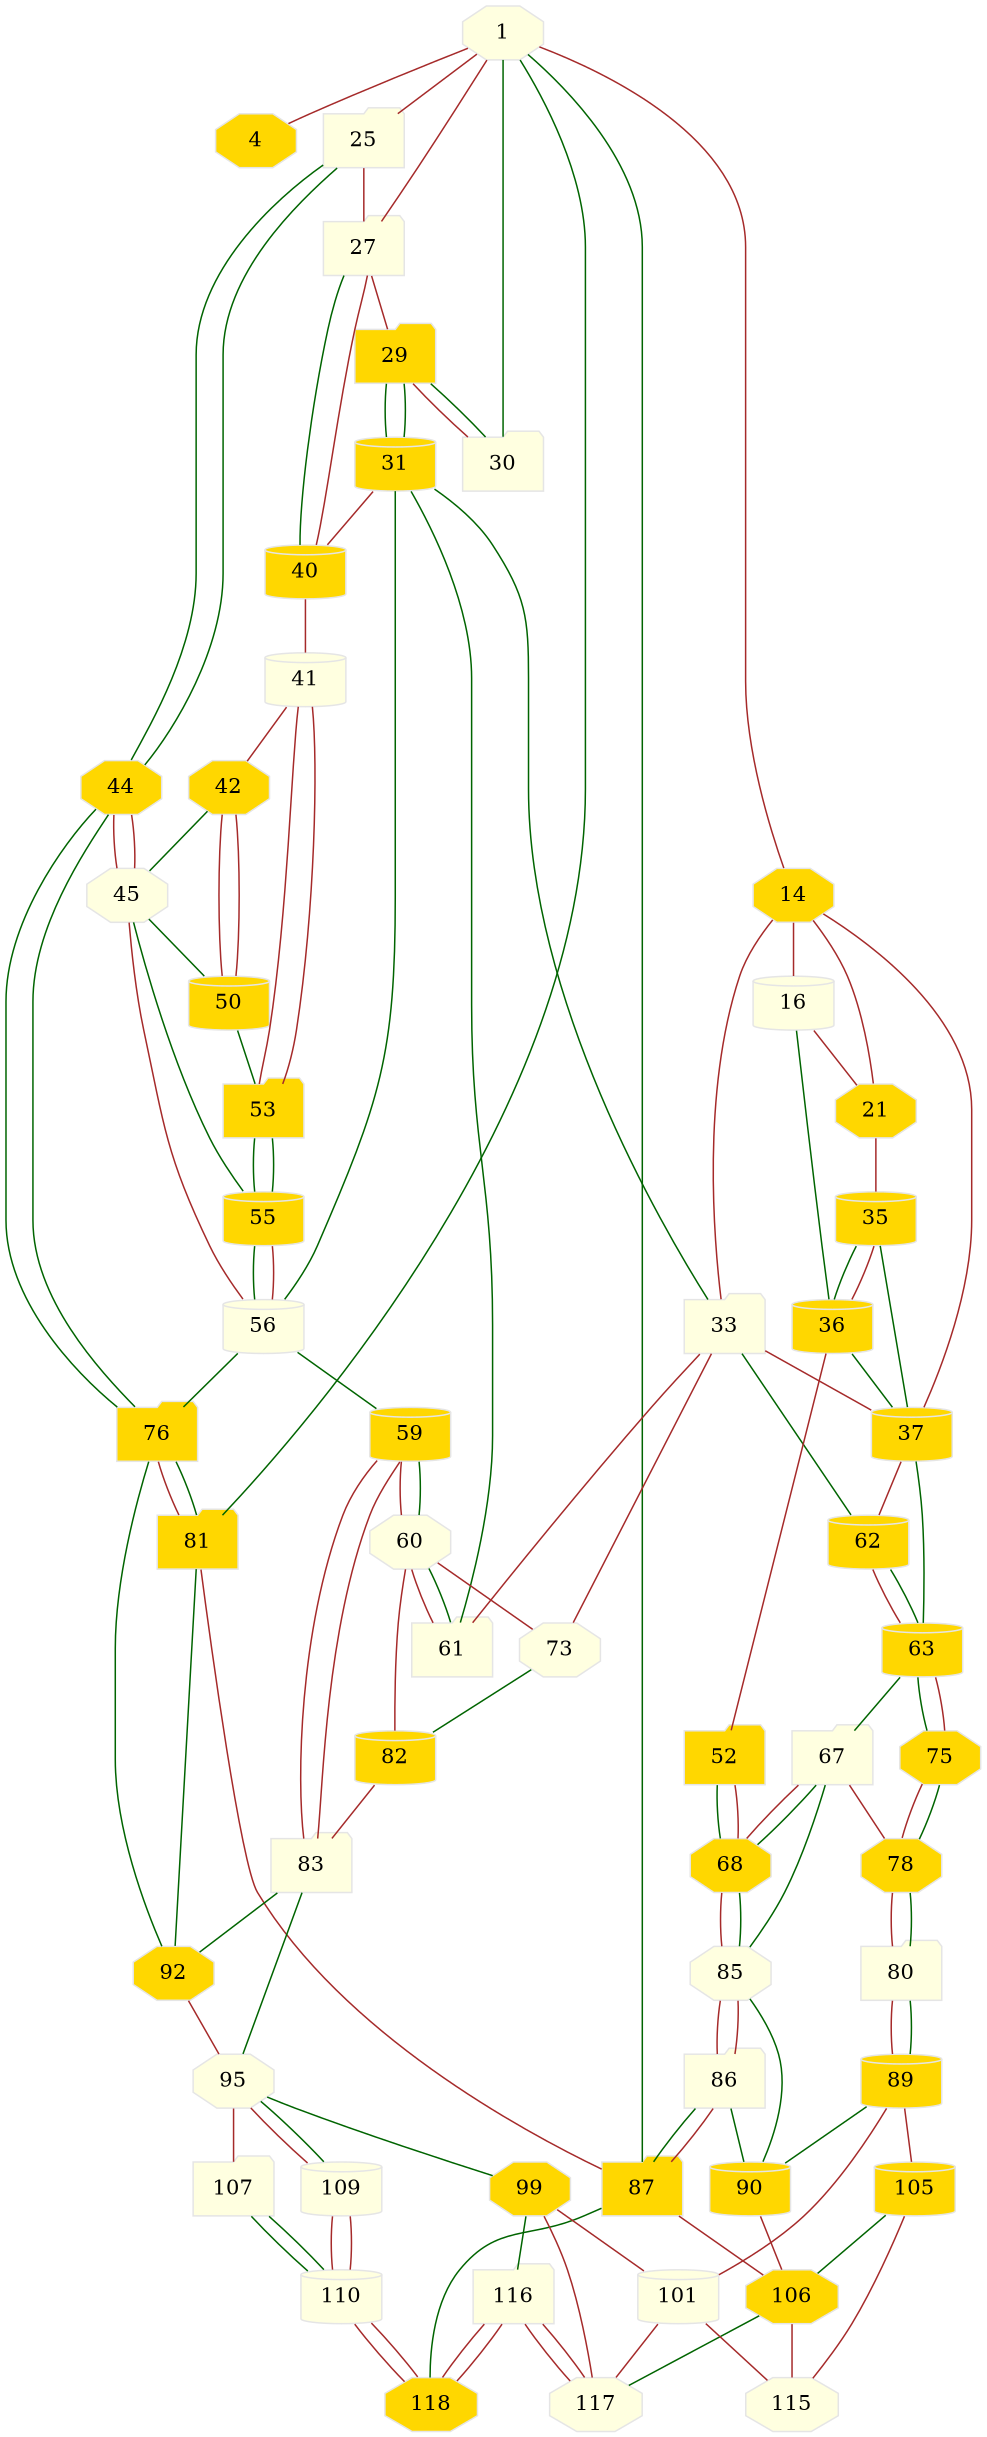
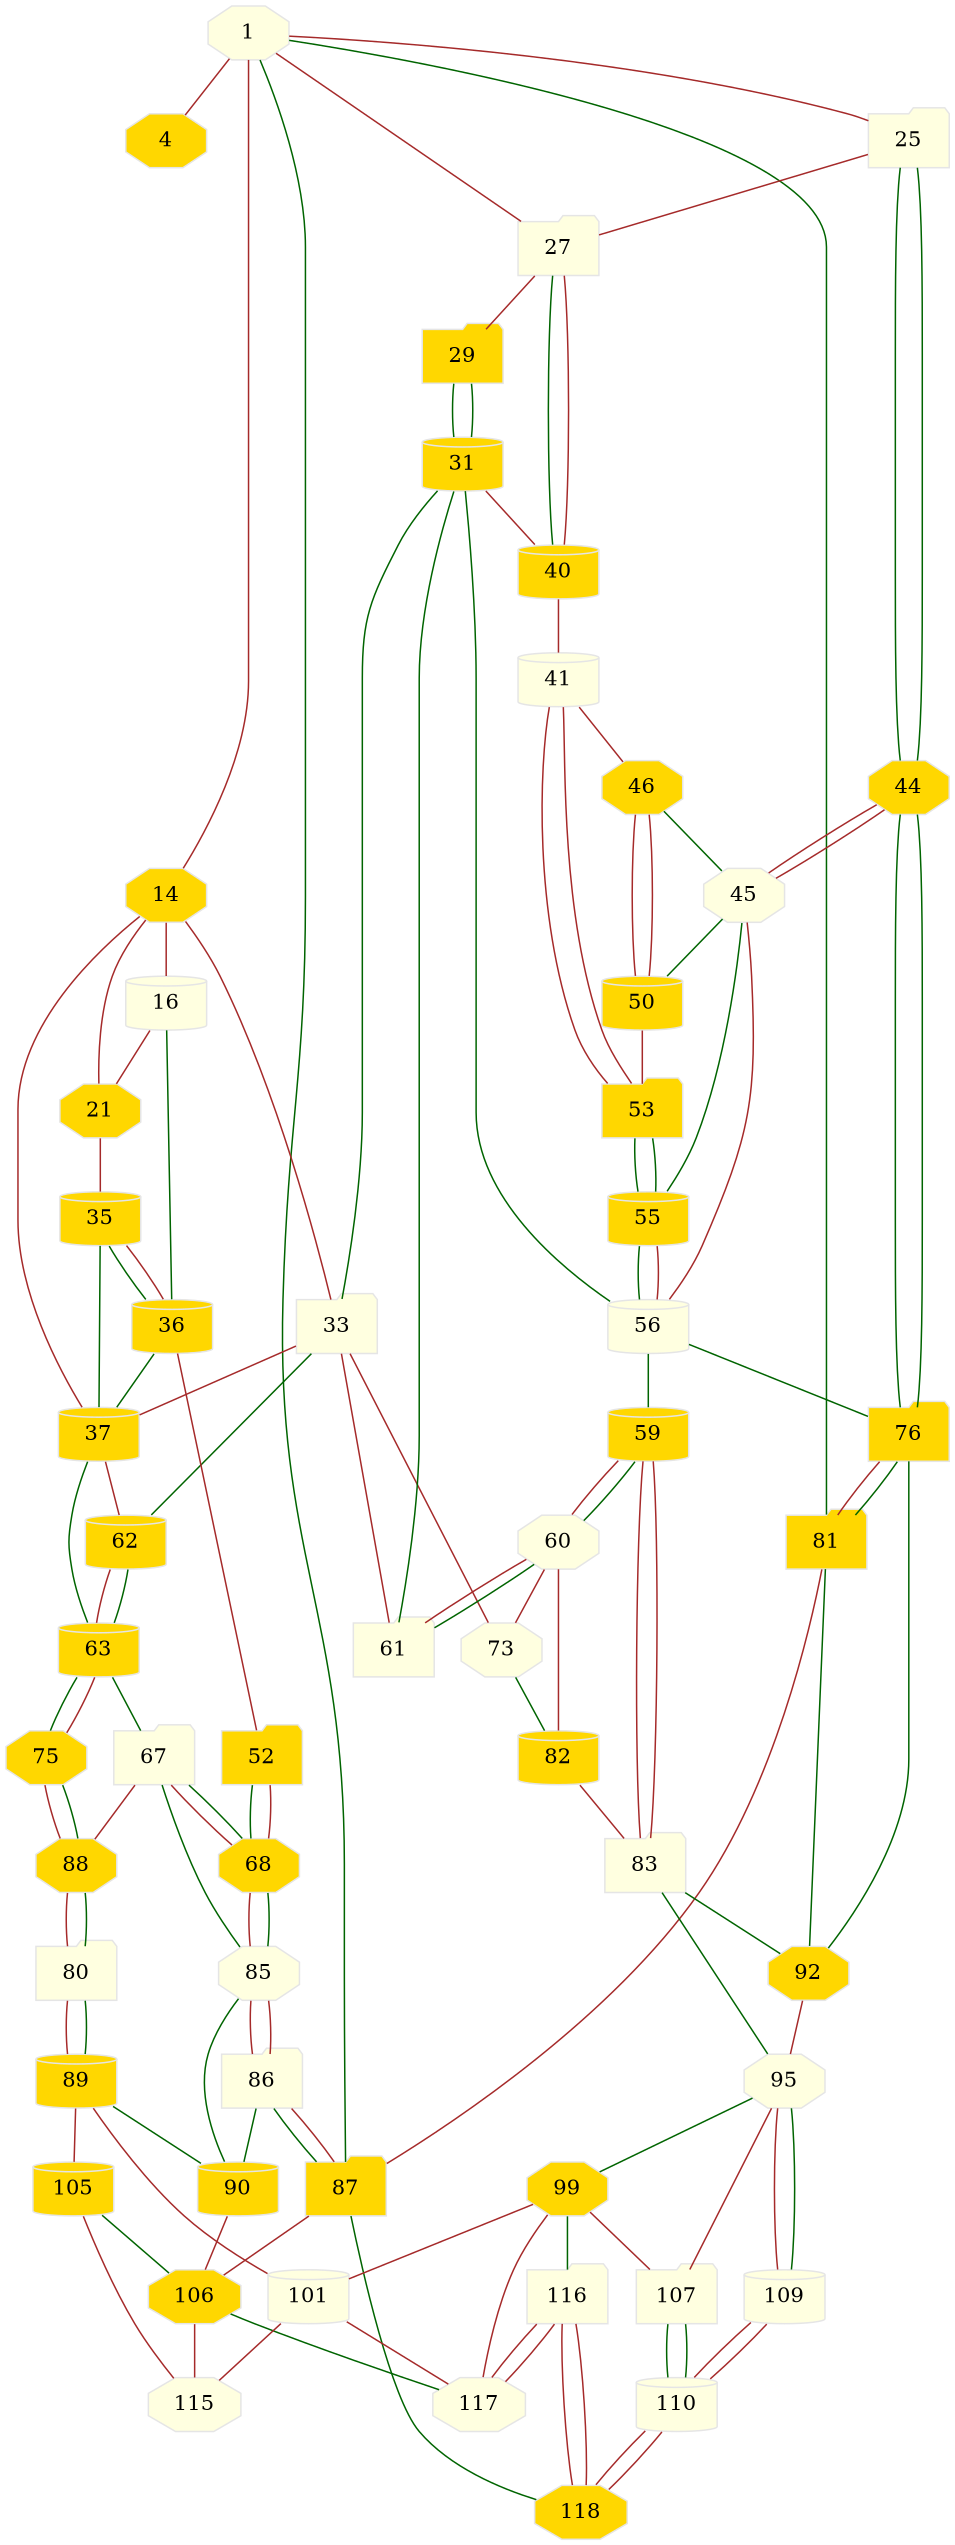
(503, 464) -> none
(229, 788) -> (642, 788)
(246, 1057) -> (642, 1057)
(901, 1866) -> (76, 1866)
none -> (620, 2241)
